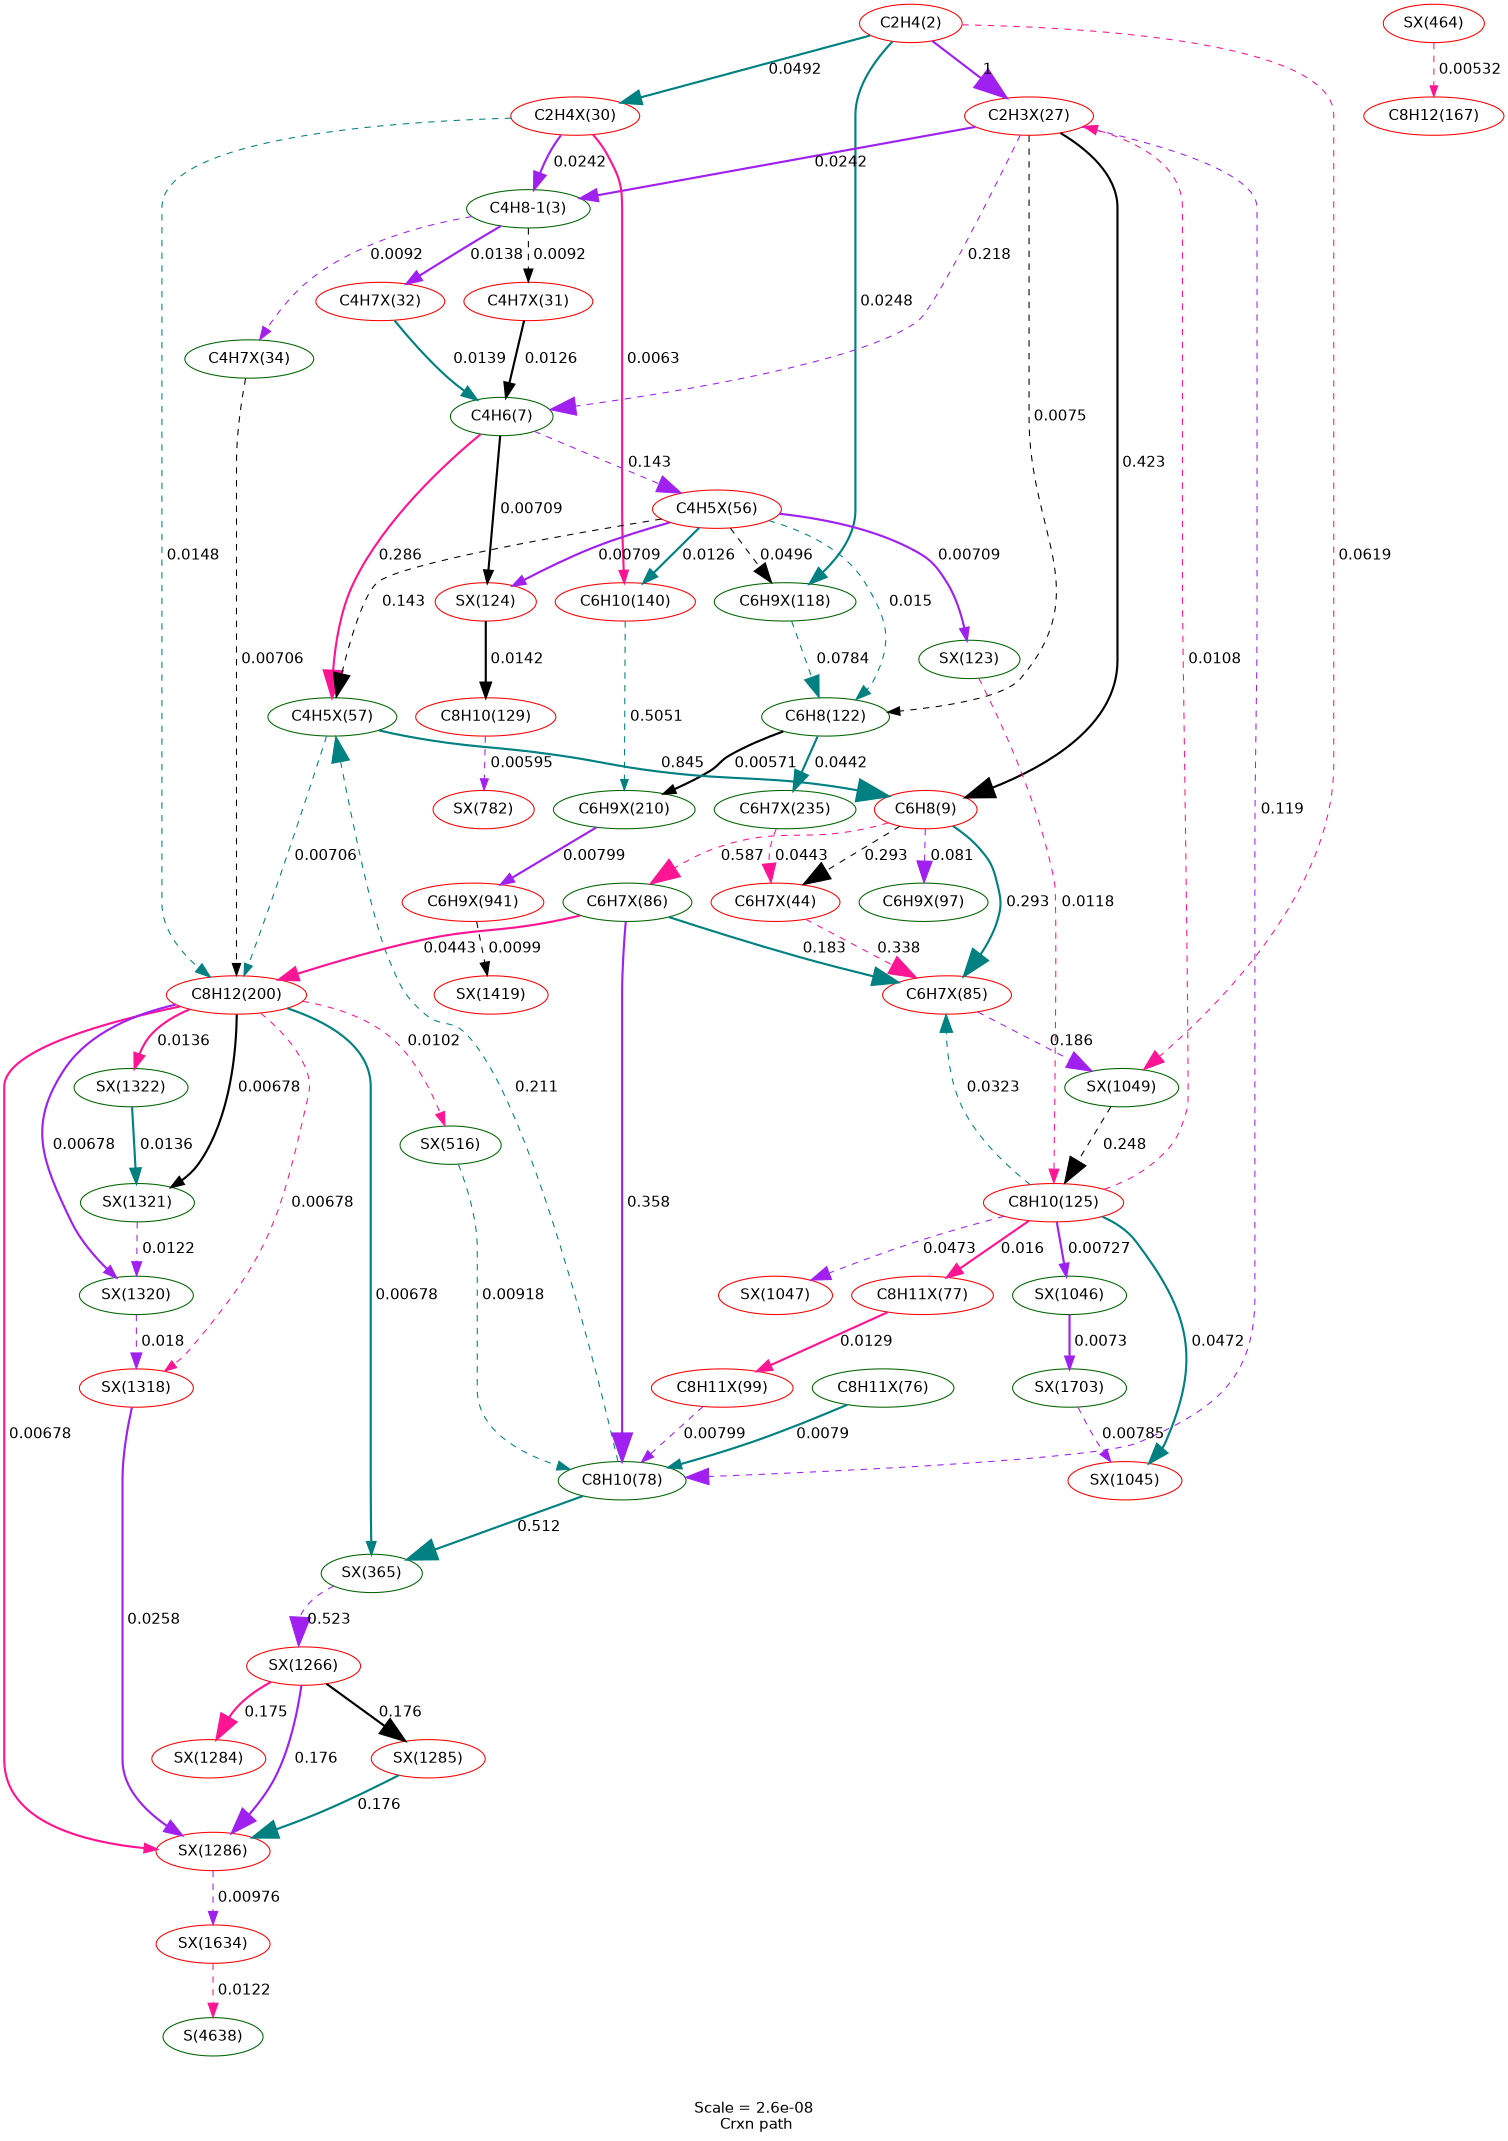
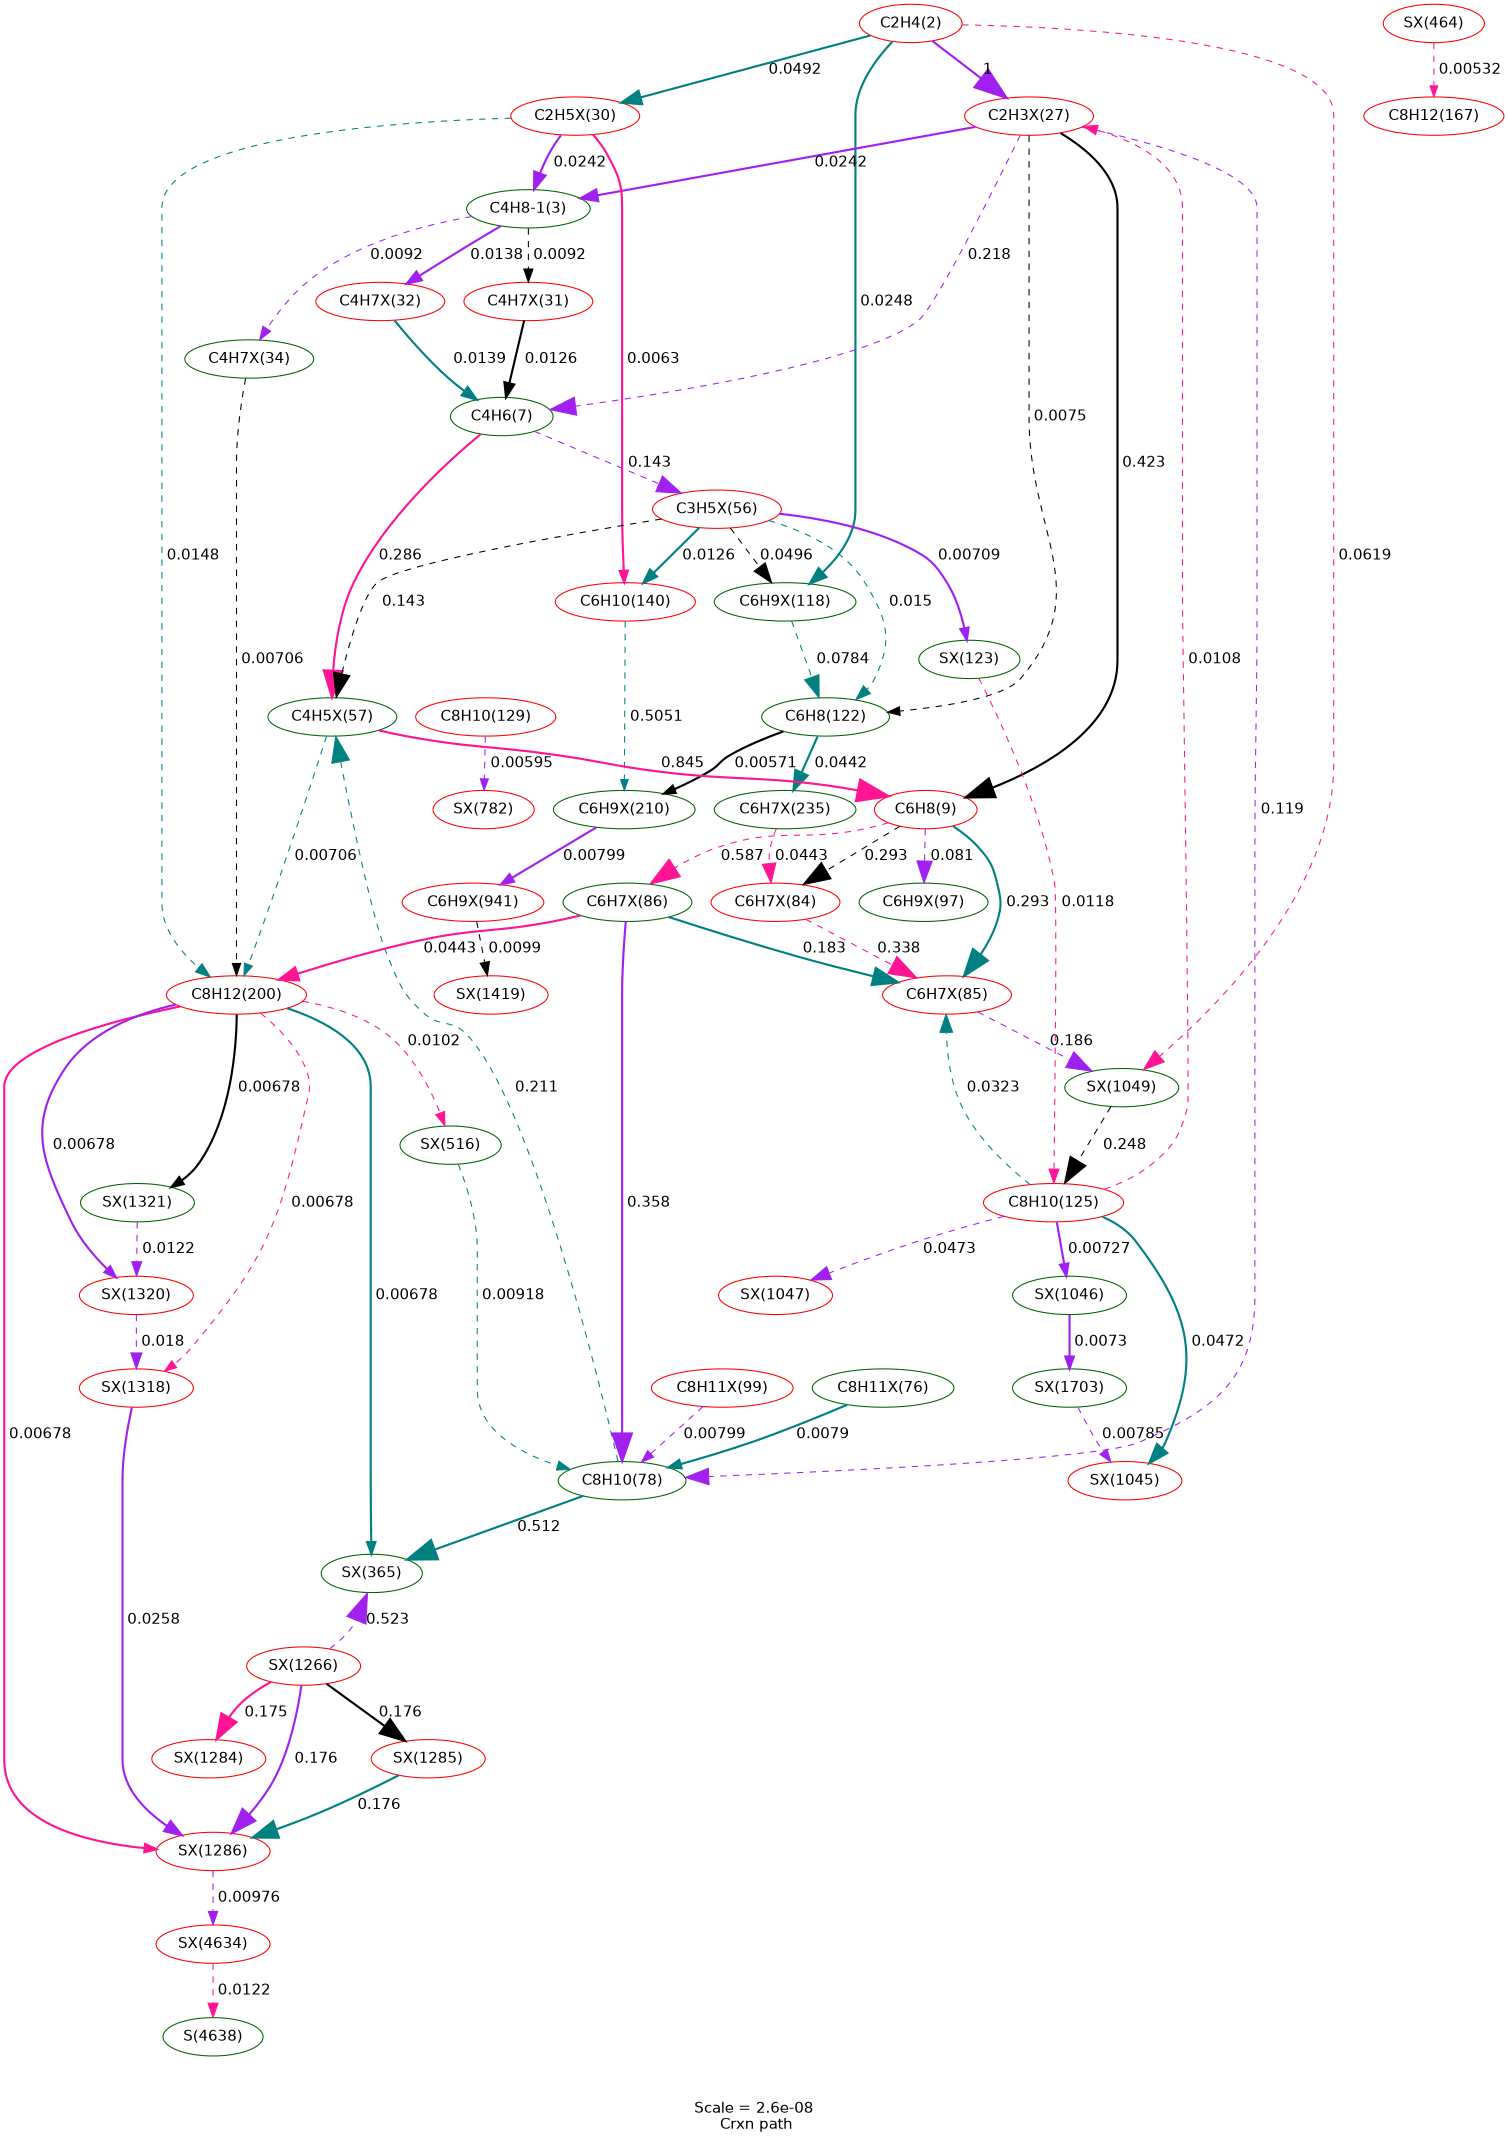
(575, 116) -> (575, 116)
(717, 509) -> (717, 509)
(486, 602) -> none
(618, 765) -> (618, 765)
(776, 902) -> (776, 902)
(131, 1088) -> none
(136, 1295) -> (136, 1295)
(923, 1295) -> none
(314, 1598) -> (345, 1636)
(213, 1944) -> (213, 1944)
